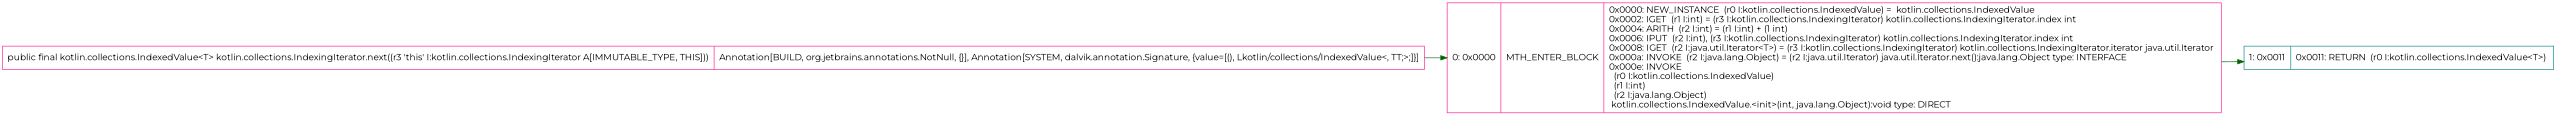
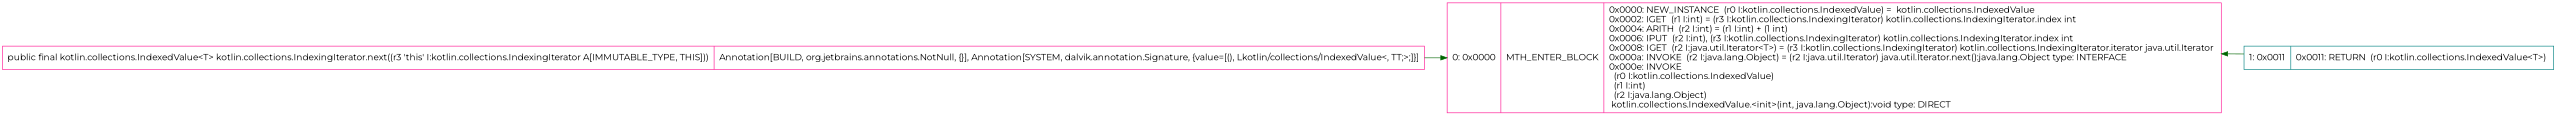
(2229, 62) -> (2236, 54)
